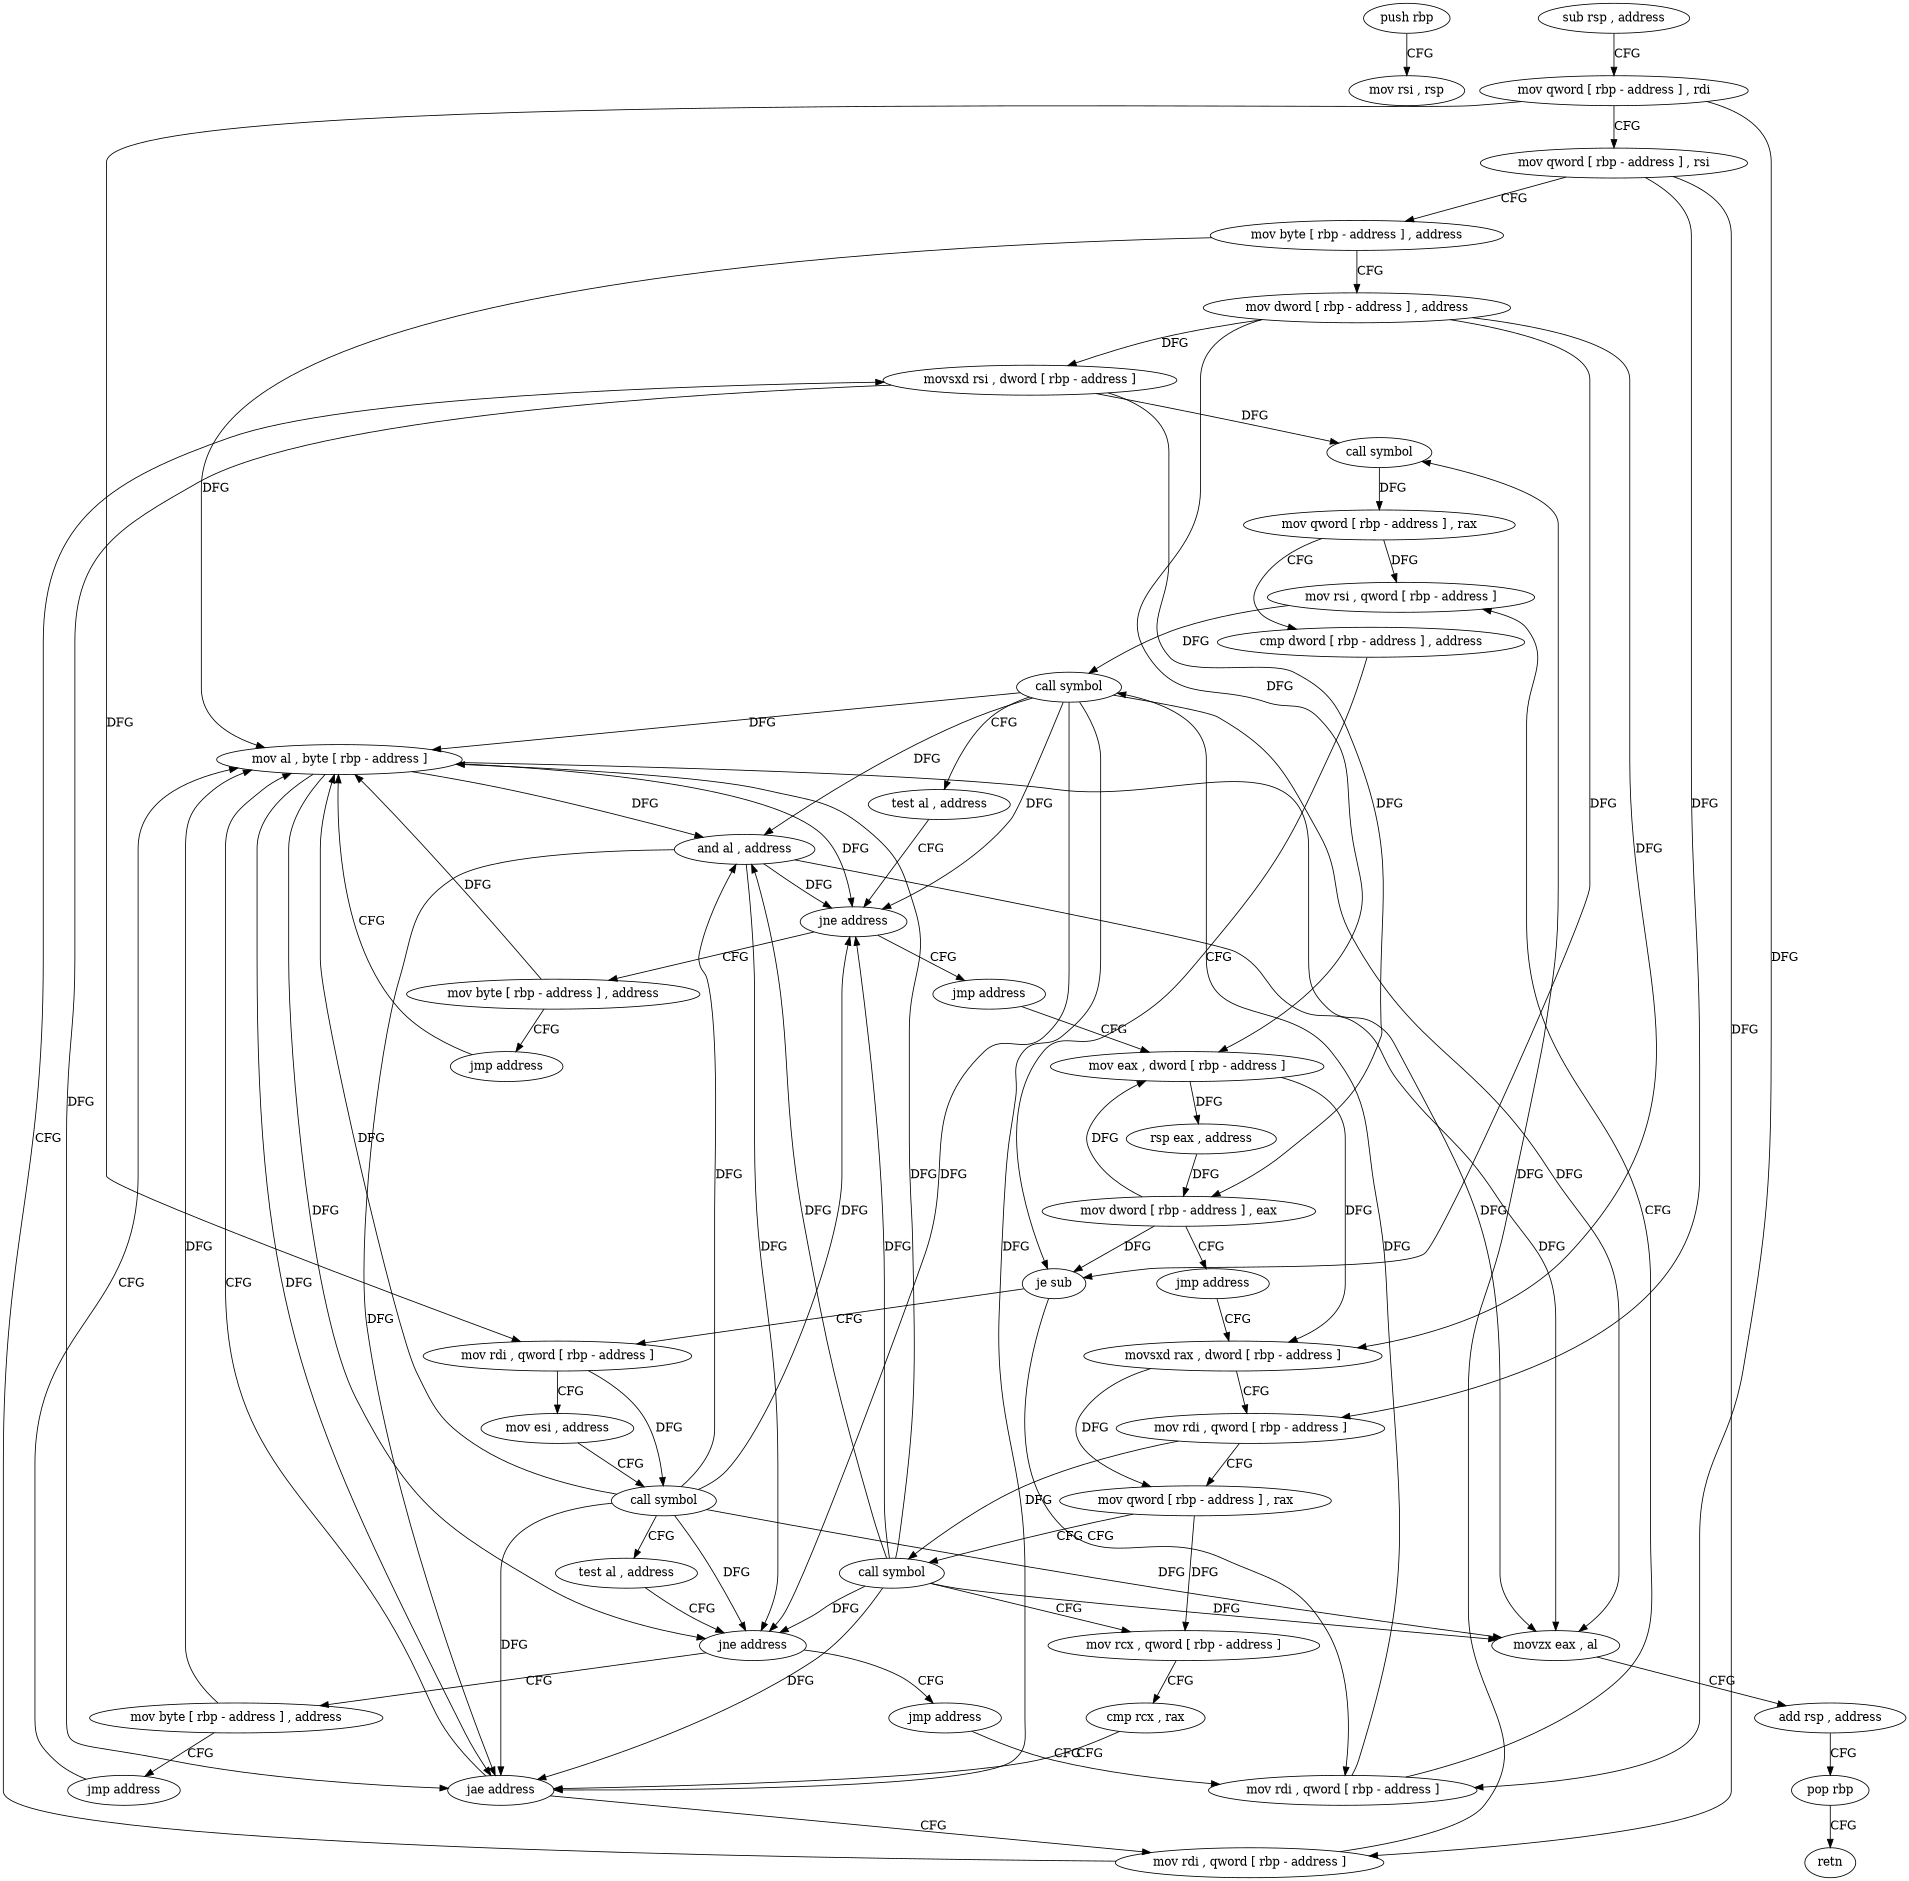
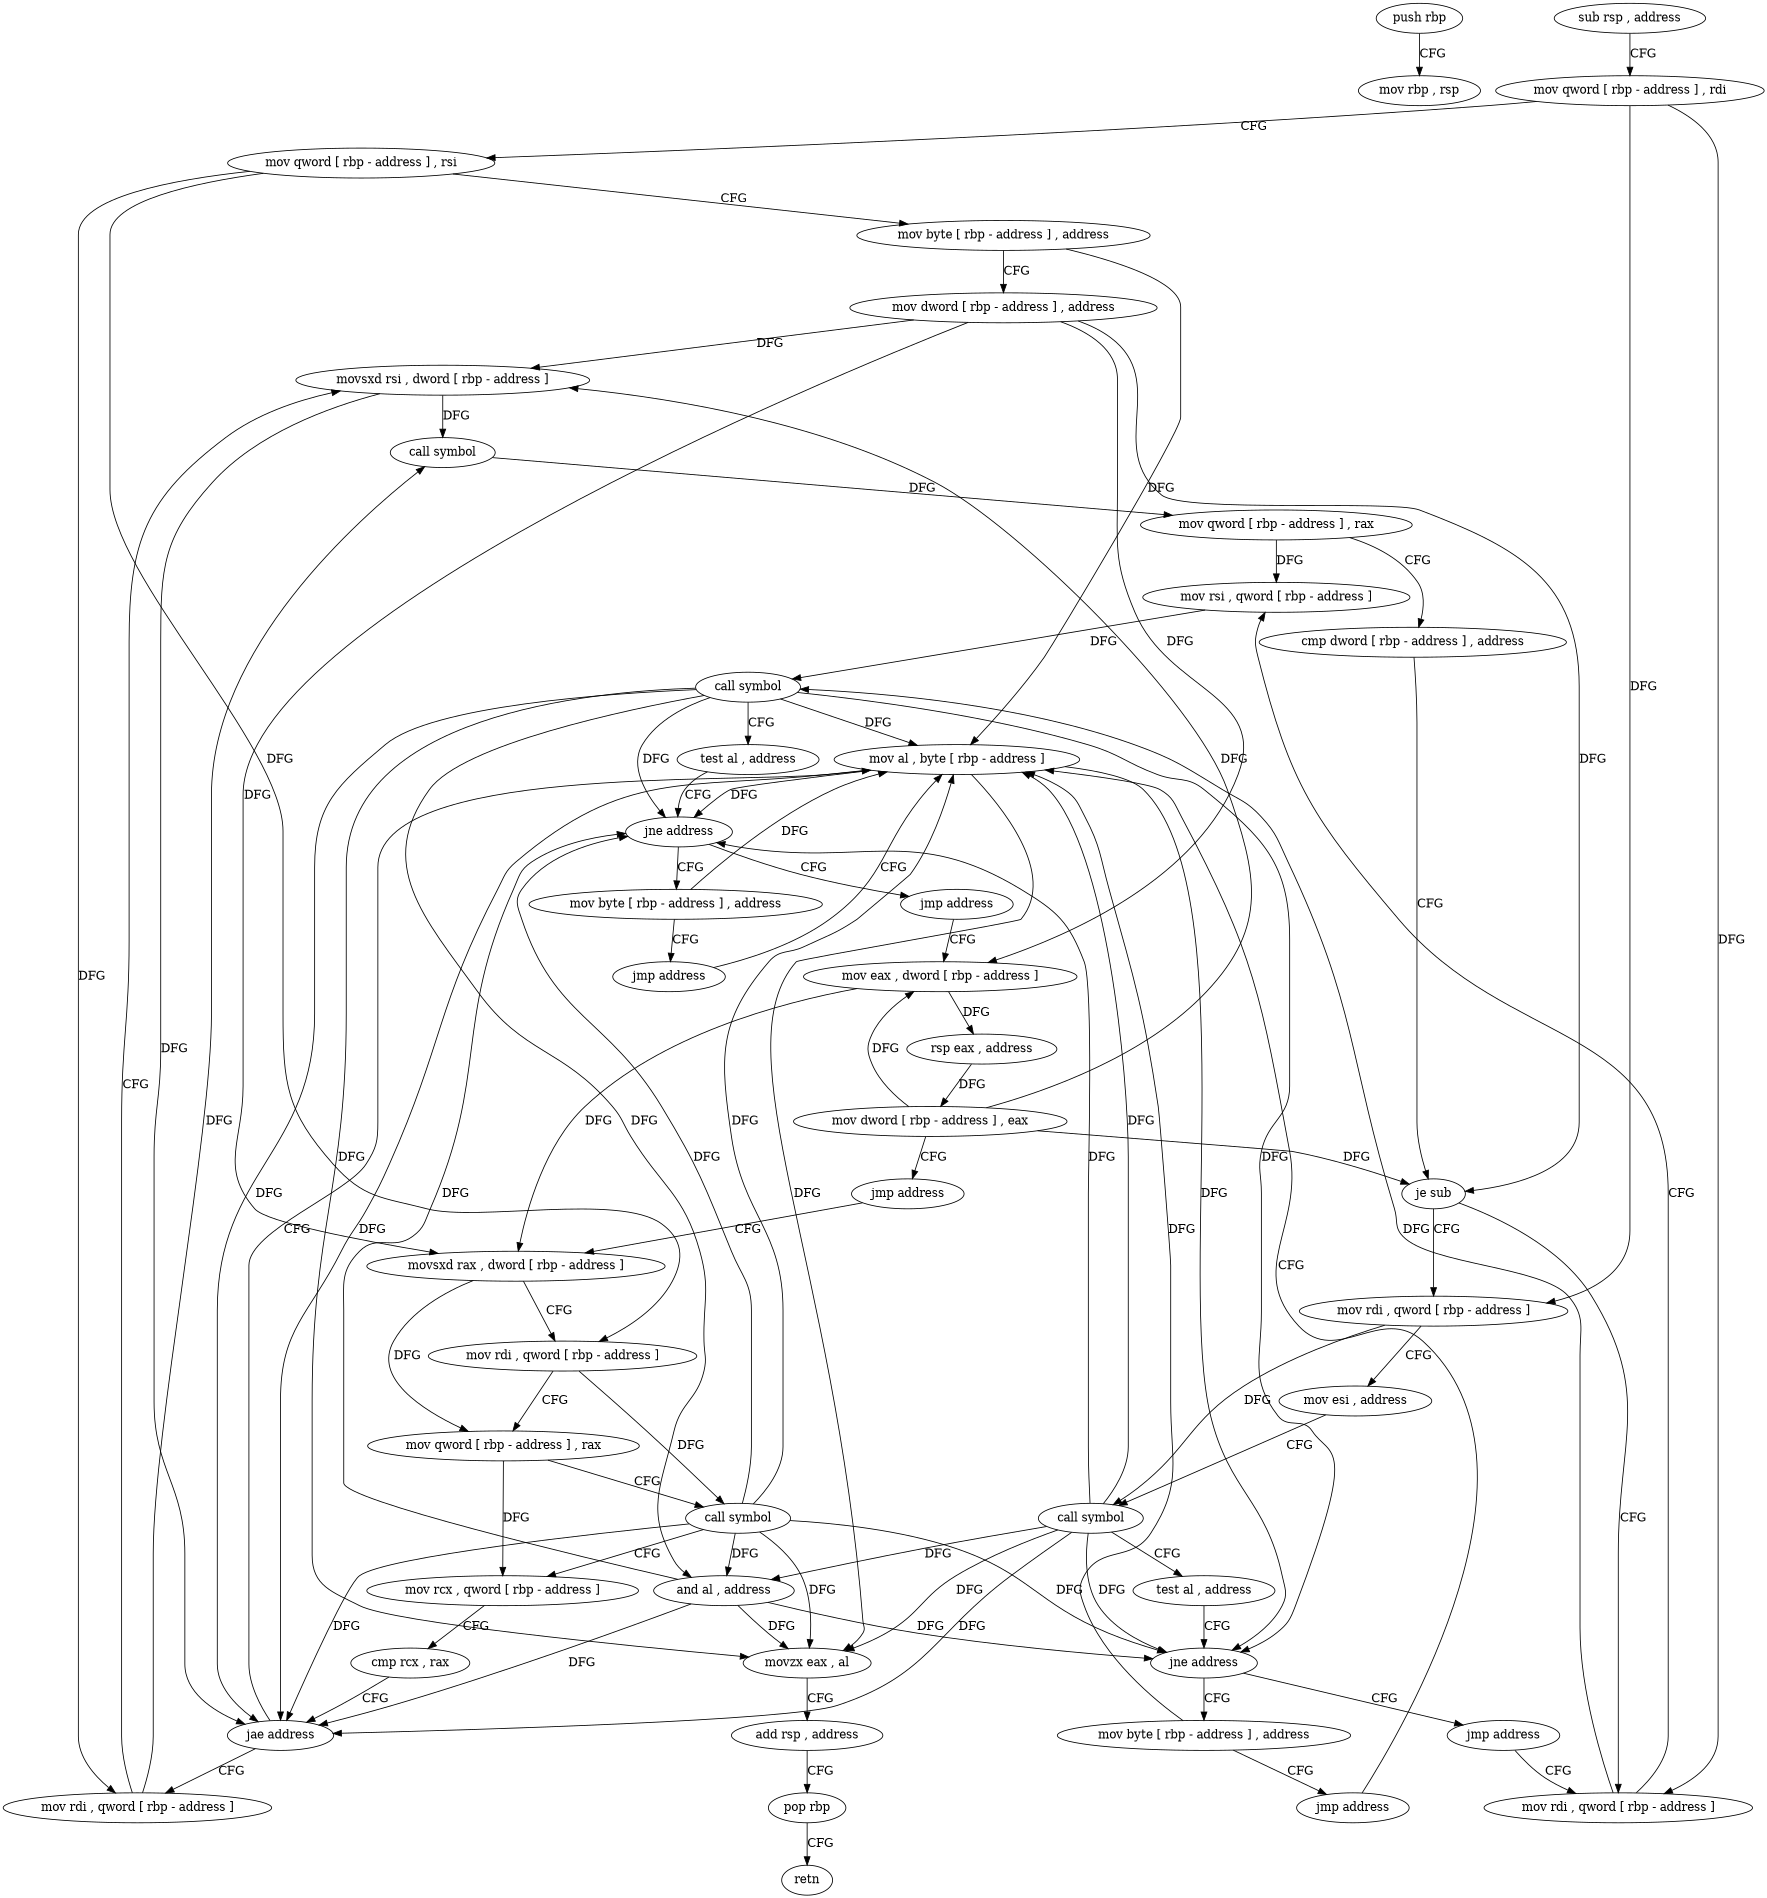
(1407, 91) -> (1419, 91)
(1354, 746) -> (1134, 655)
(554, 800) -> none
